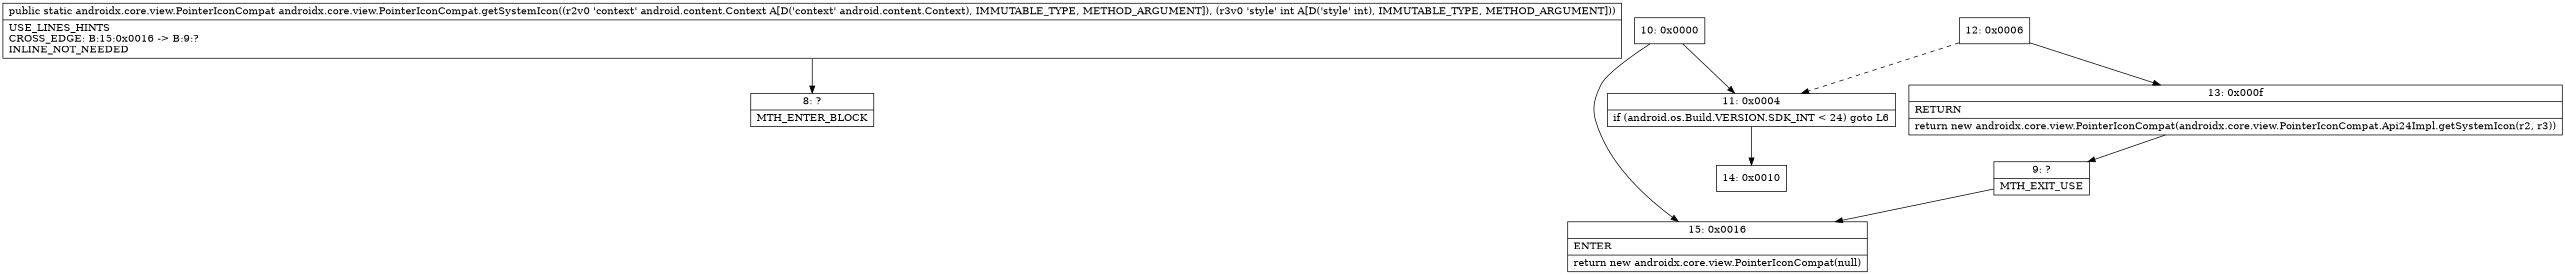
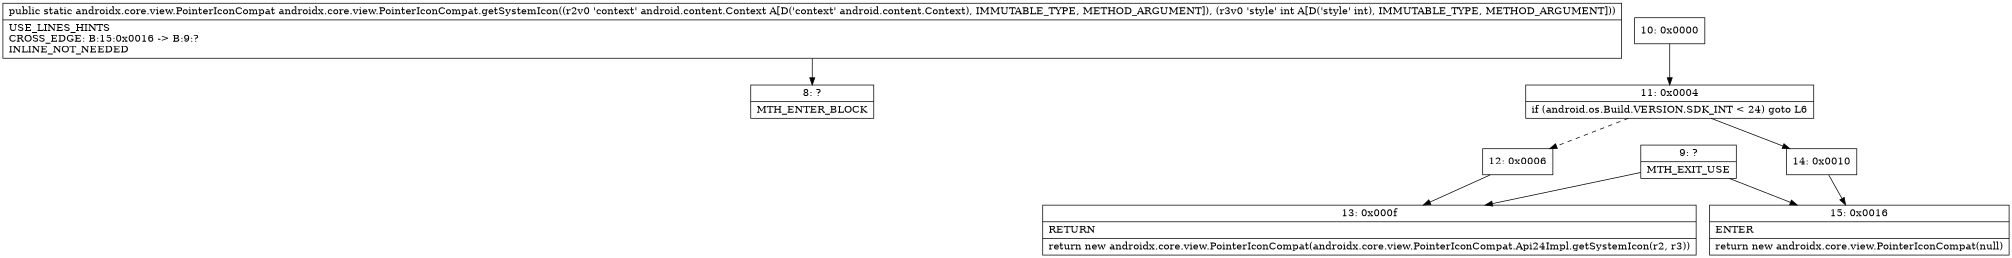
(1884, 67) -> (1593, 132)
(1600, 132) -> (1835, 187)
(2130, 147) -> (1567, 188)
